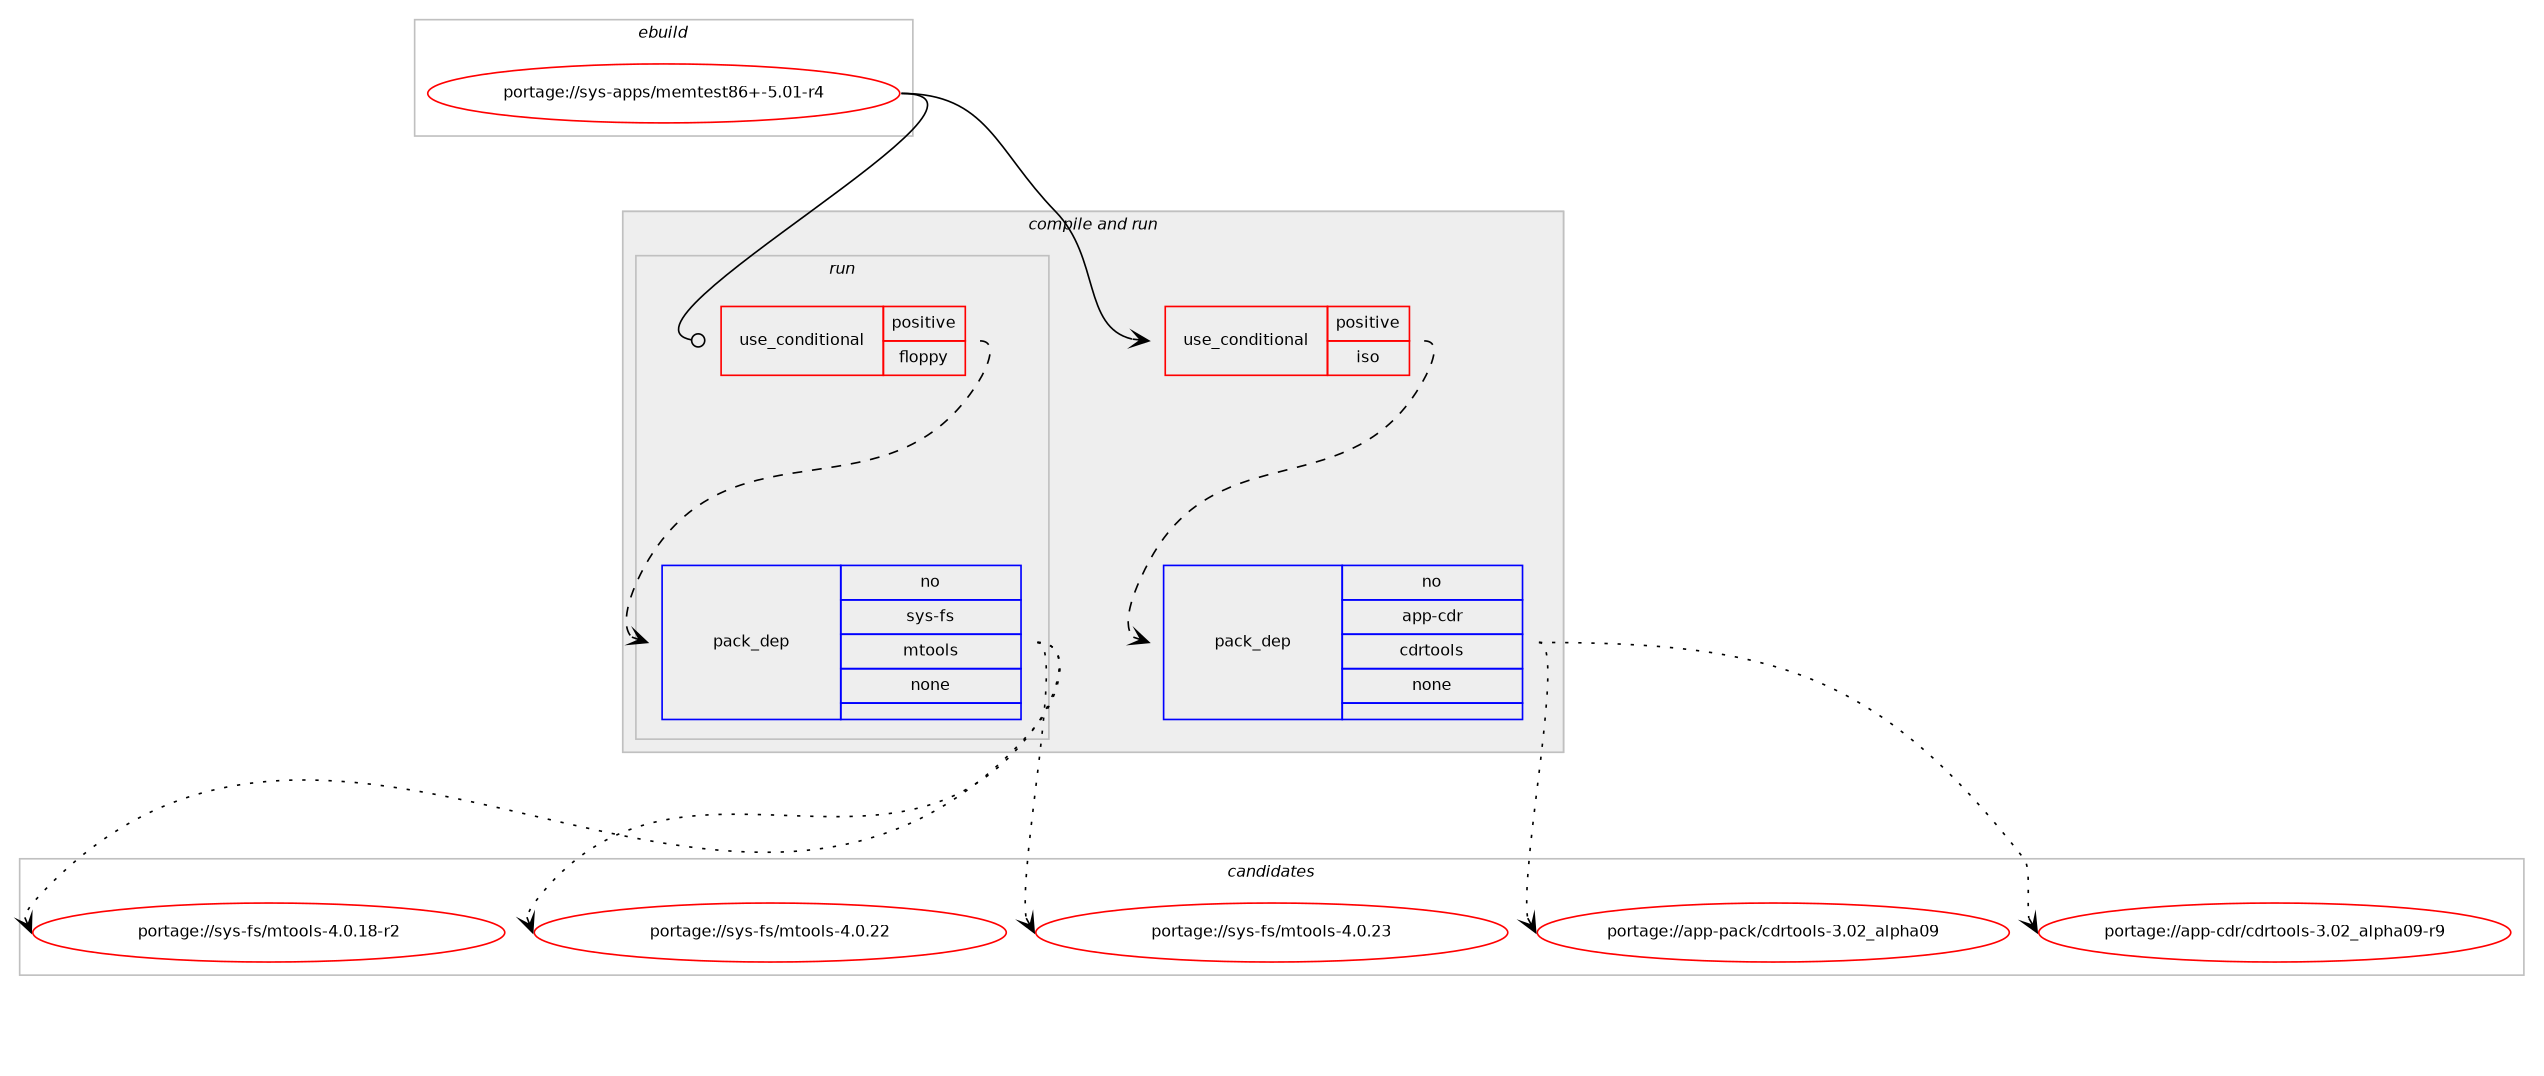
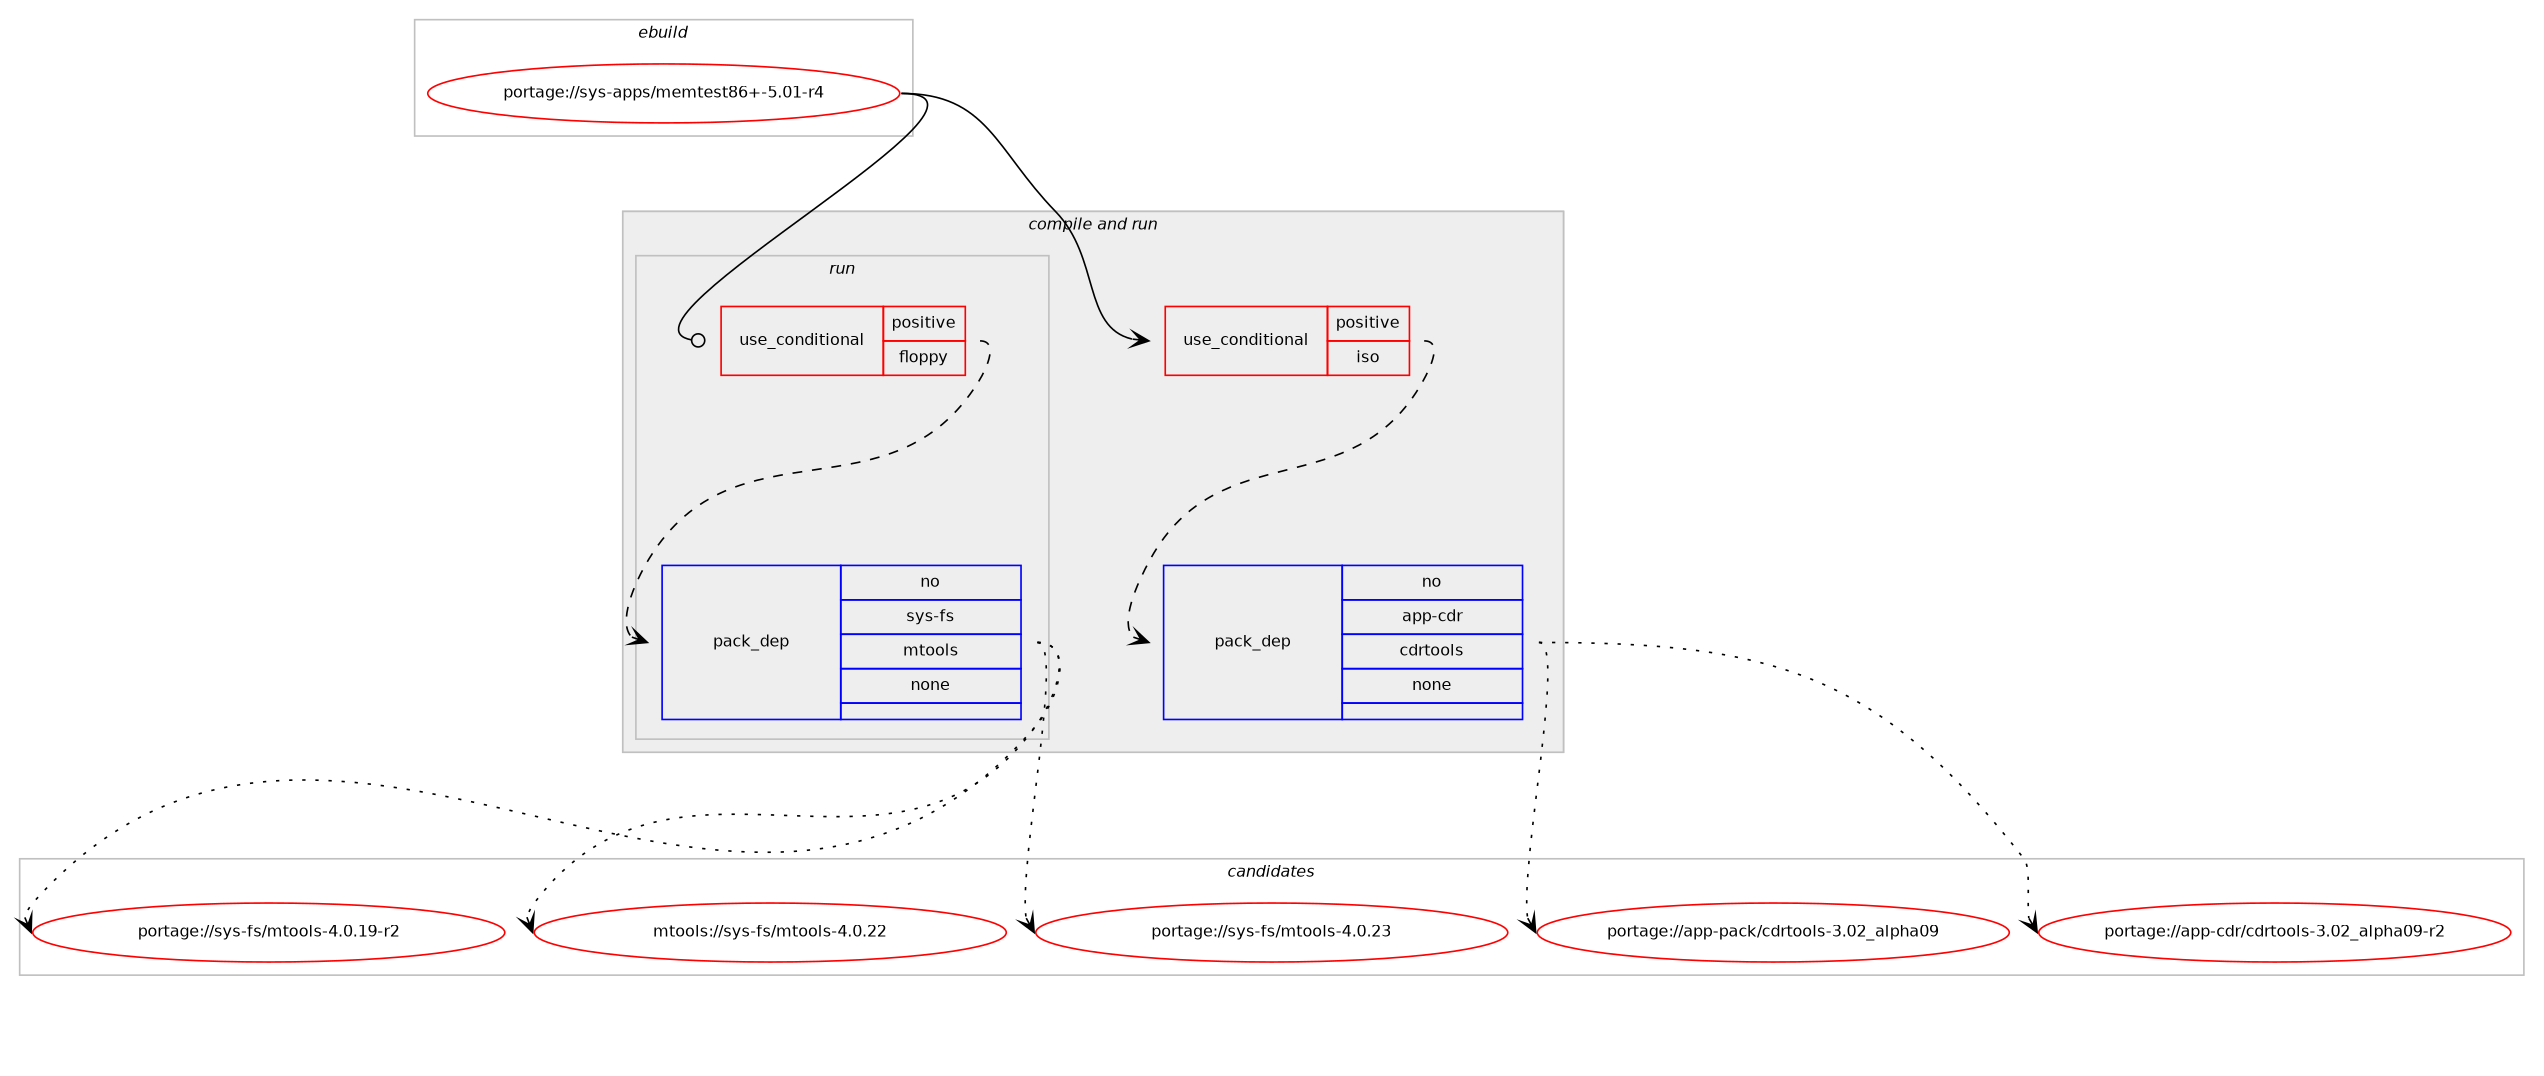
(269, 933) -> (269, 933)
(770, 933) -> (770, 933)
(2275, 933) -> (2275, 933)
